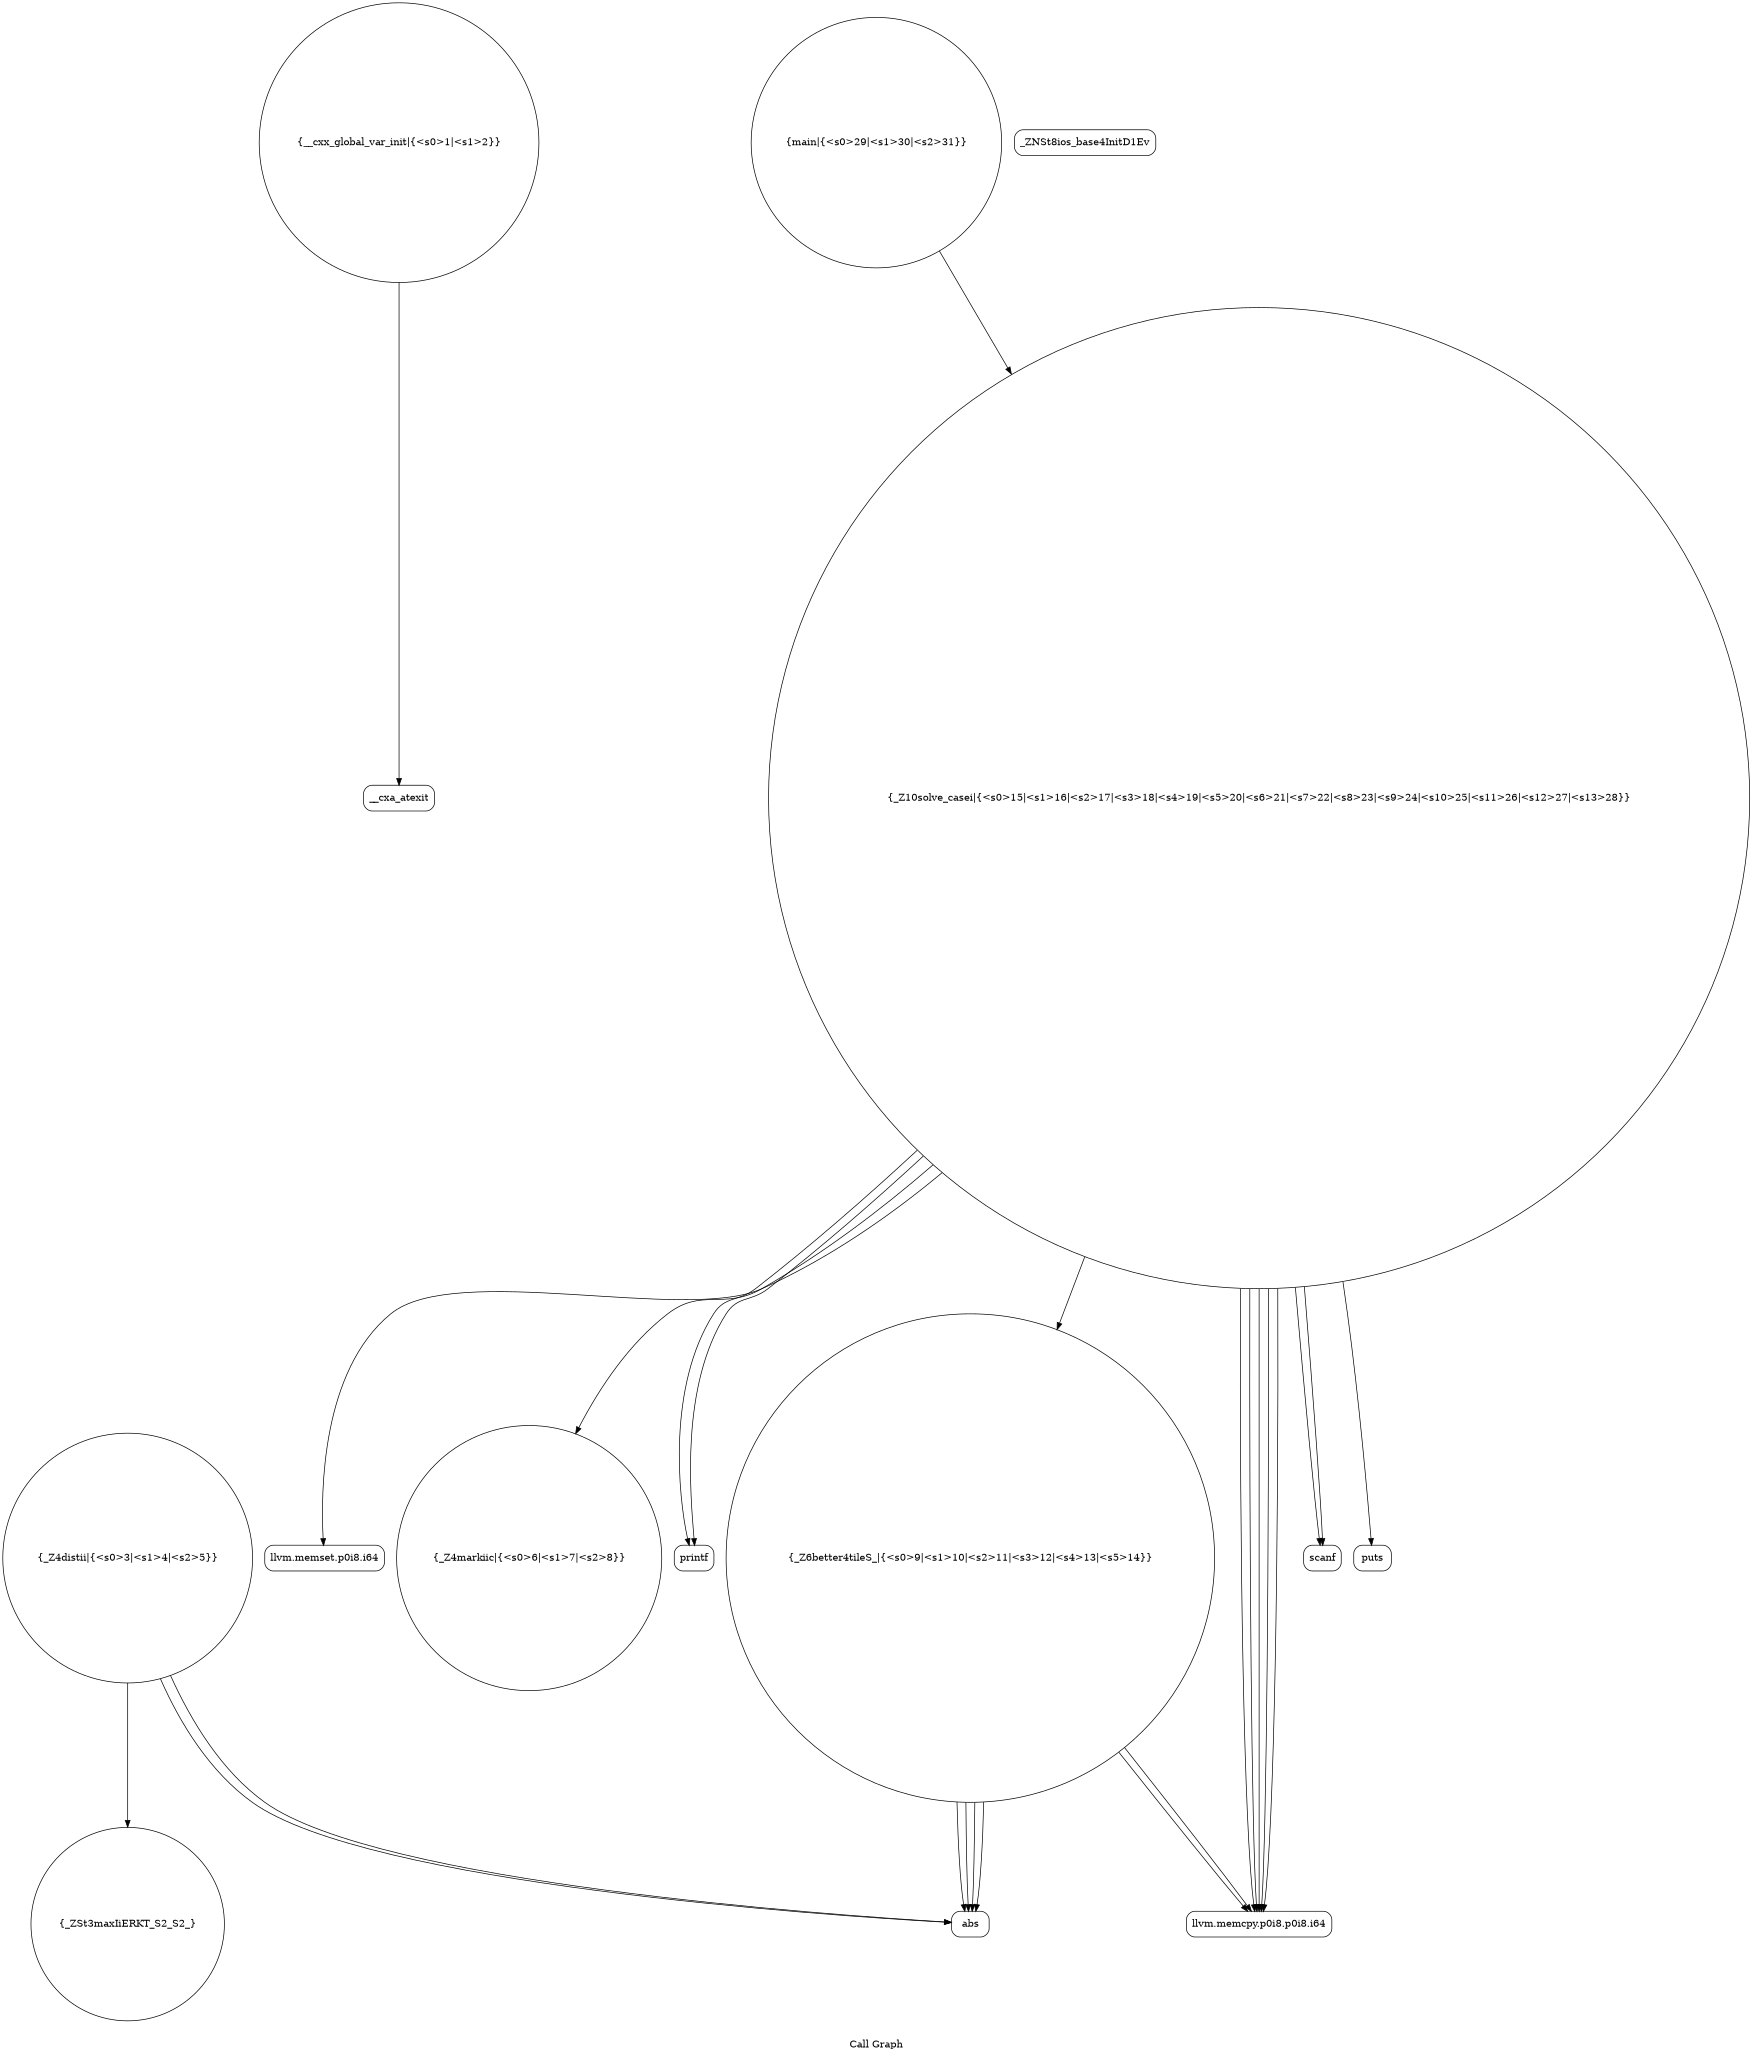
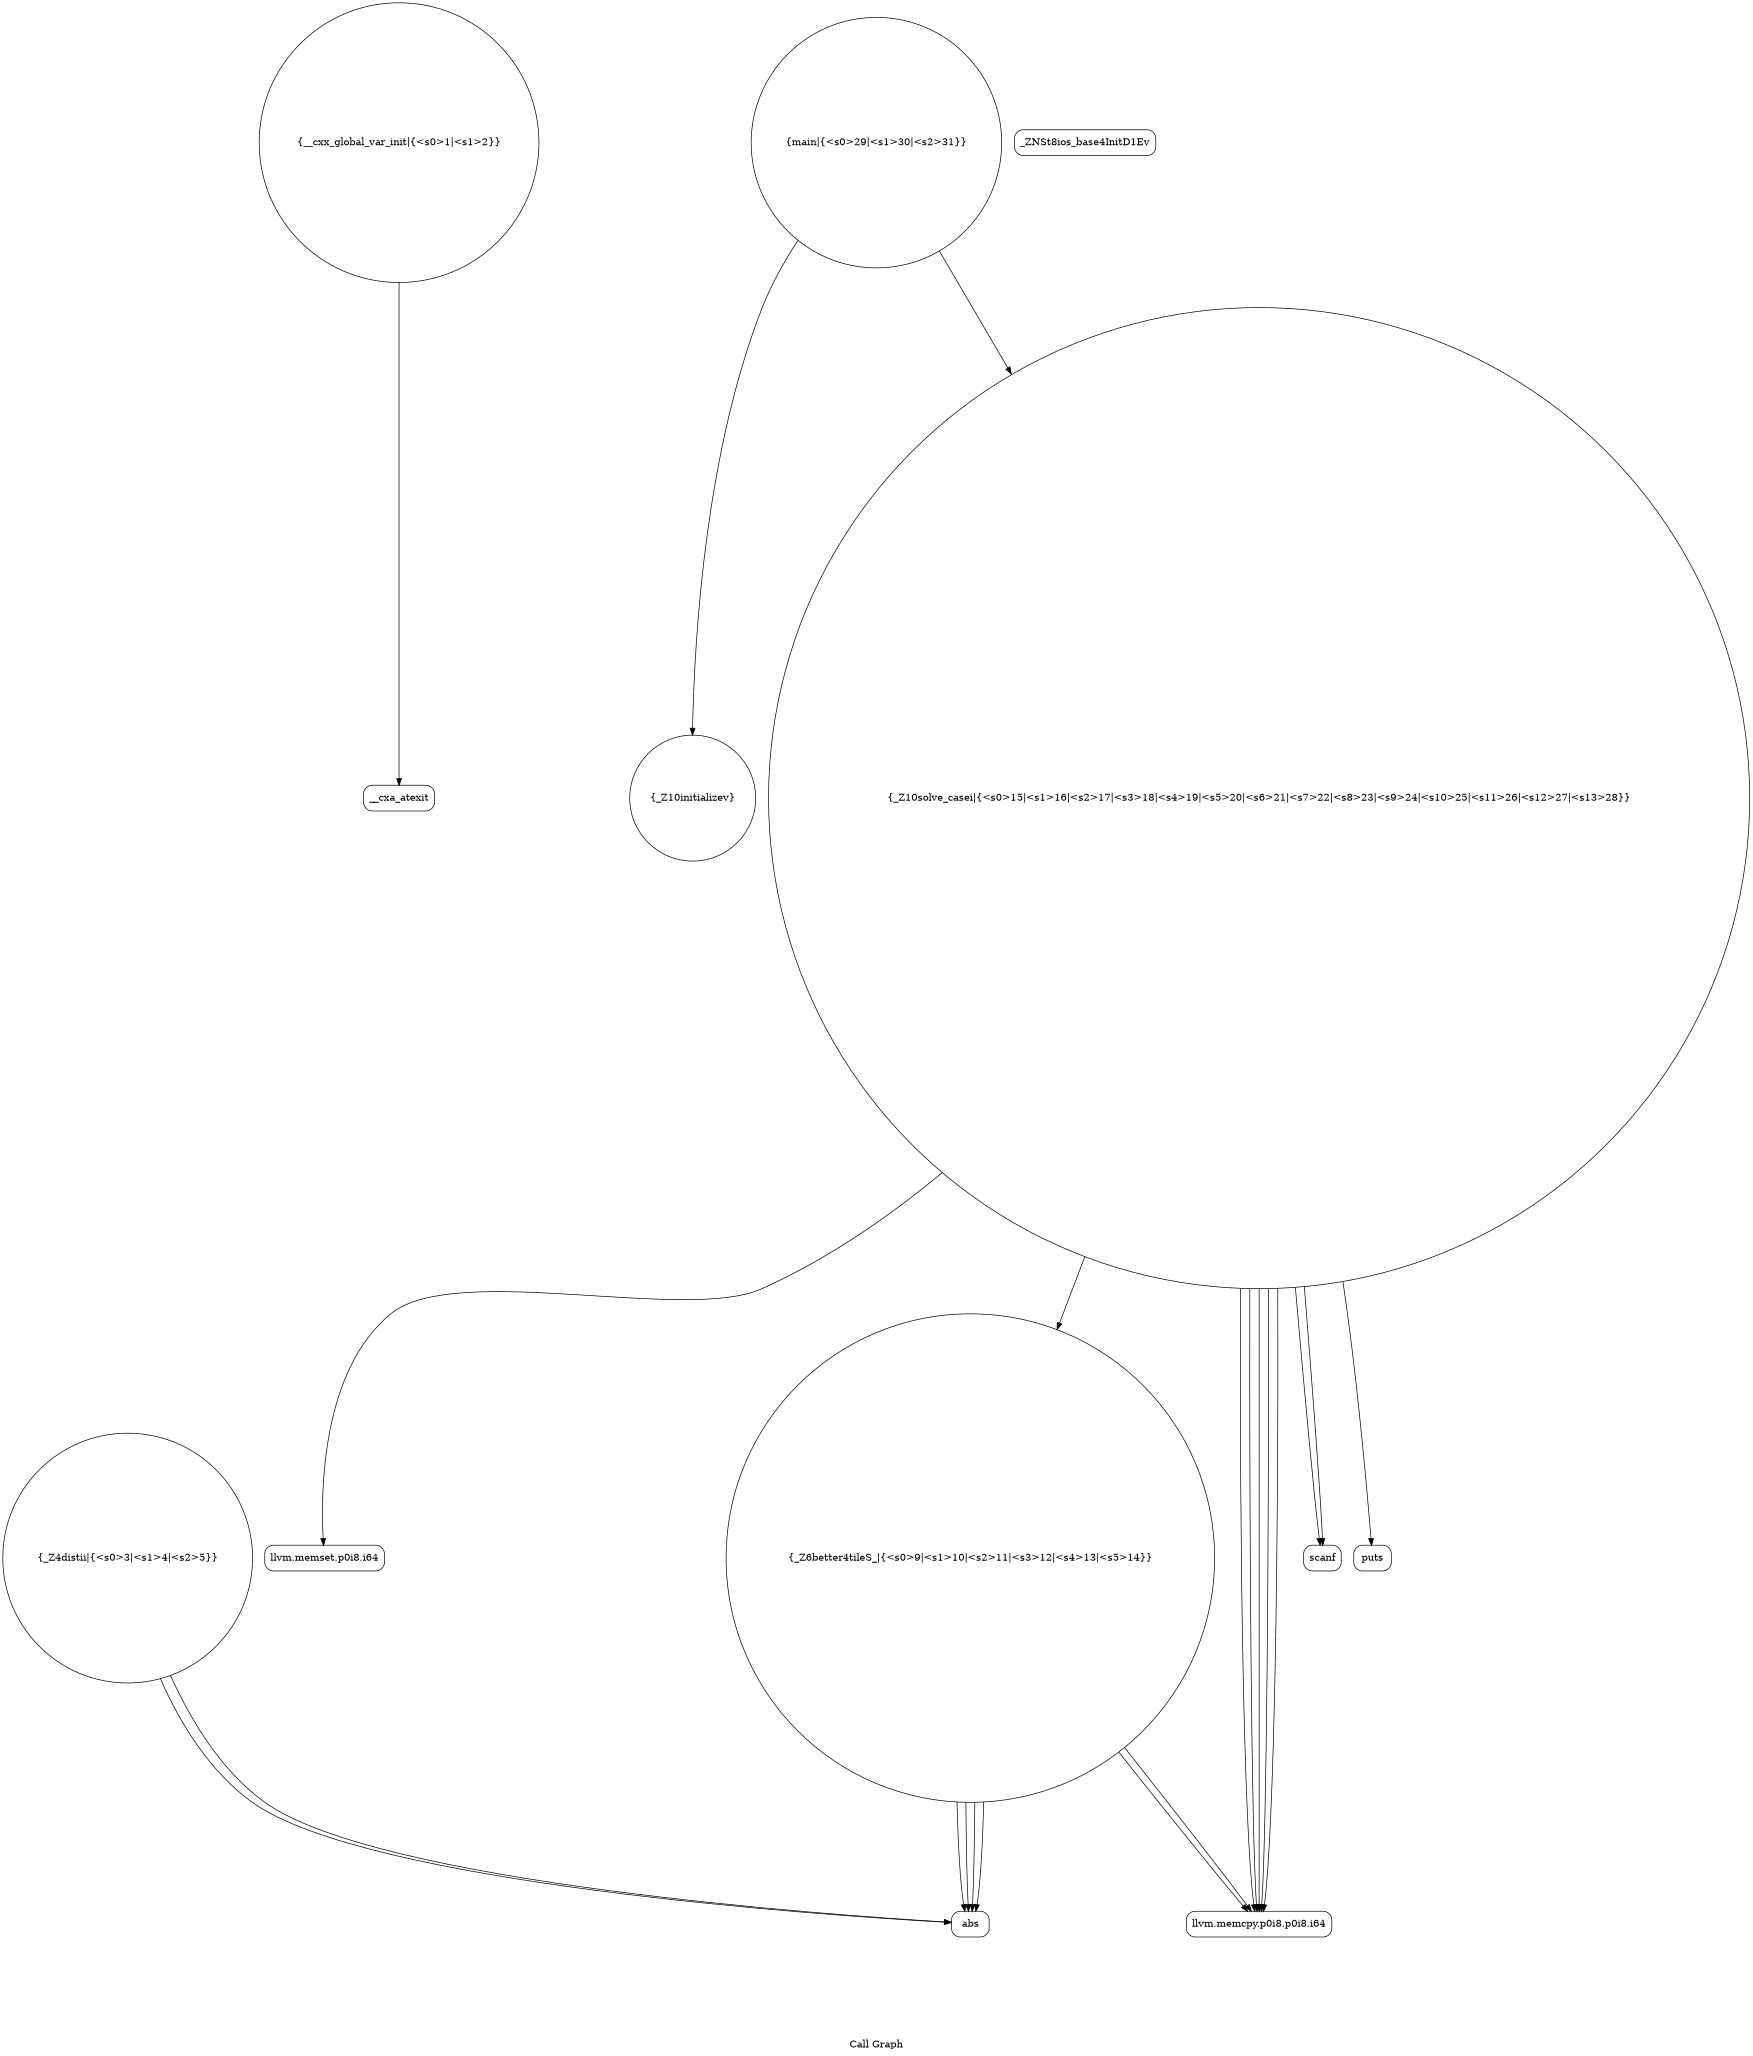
none -> (693, 798)
(529, 1558) -> none
(694, 1558) -> none
(128, 1924) -> none
